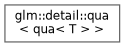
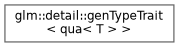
(62, 23) -> (89, 23)
